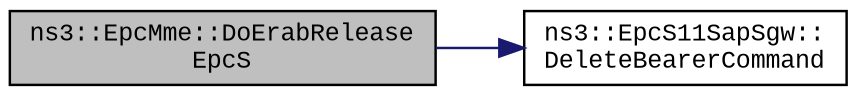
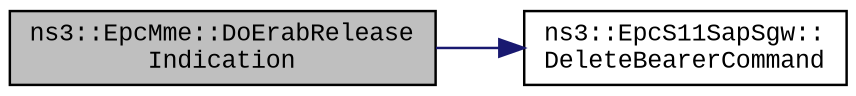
(223, 48) -> (223, 48)
